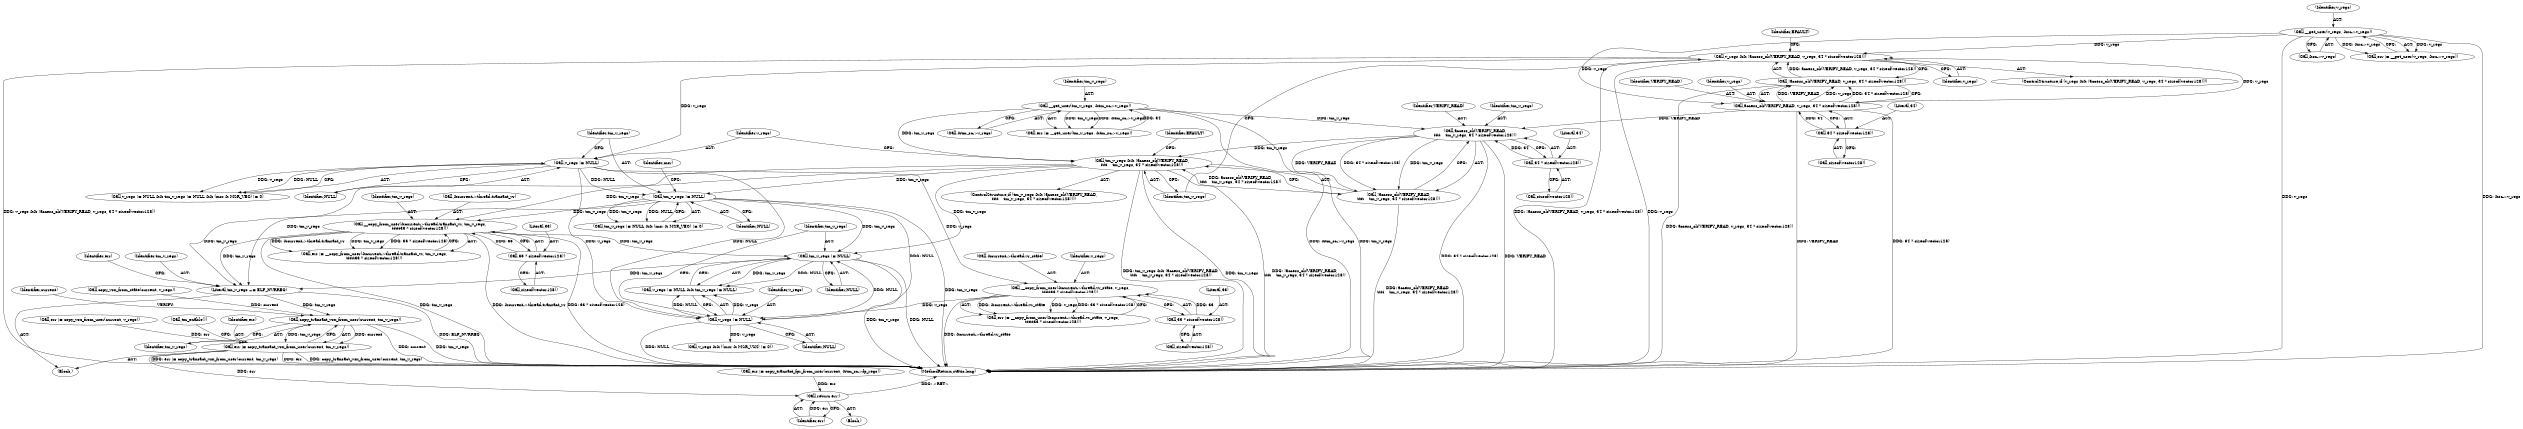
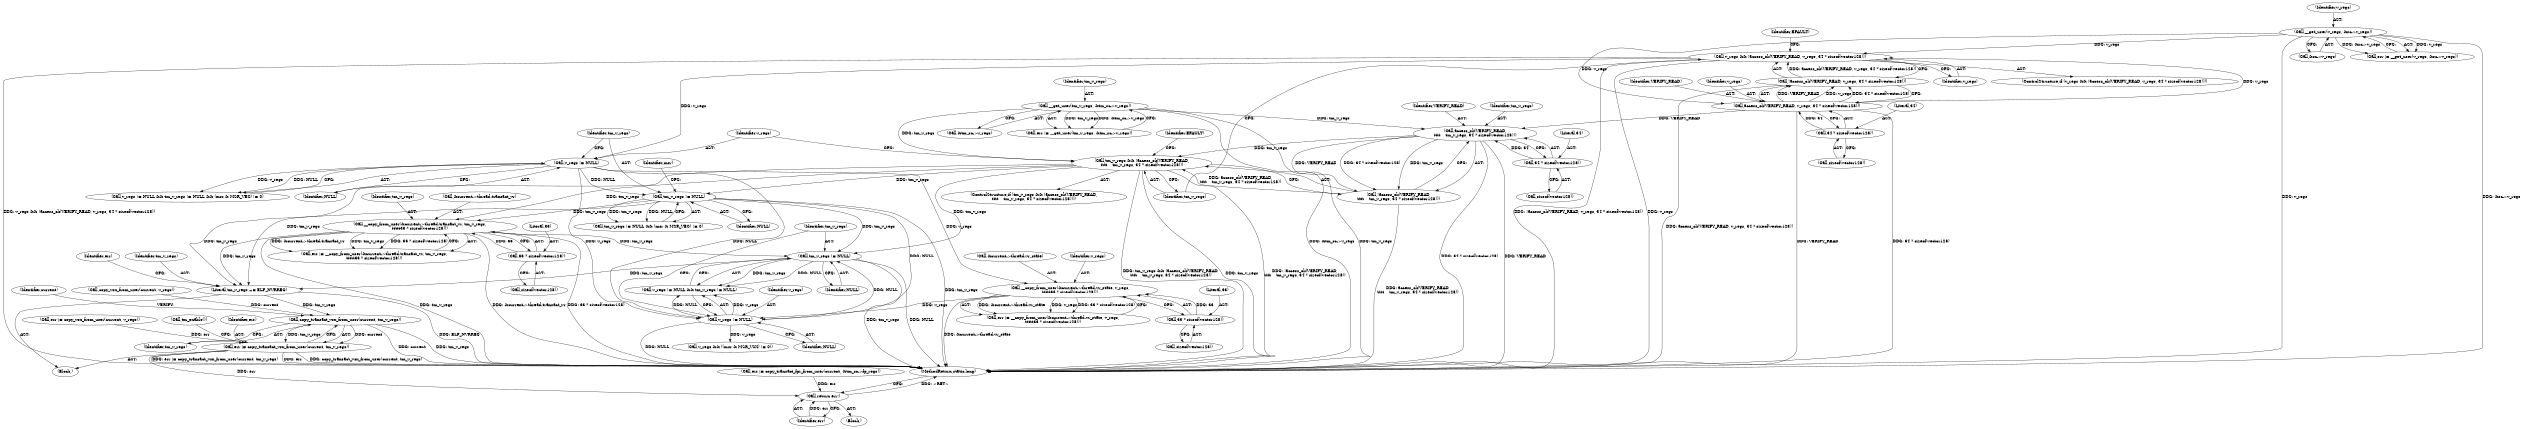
(1152, 119) -> (1152, 119)
(132, 290) -> (132, 290)
none -> (886, 384)
